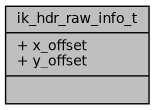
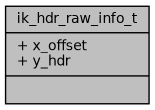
(52, 61) -> (44, 61)
